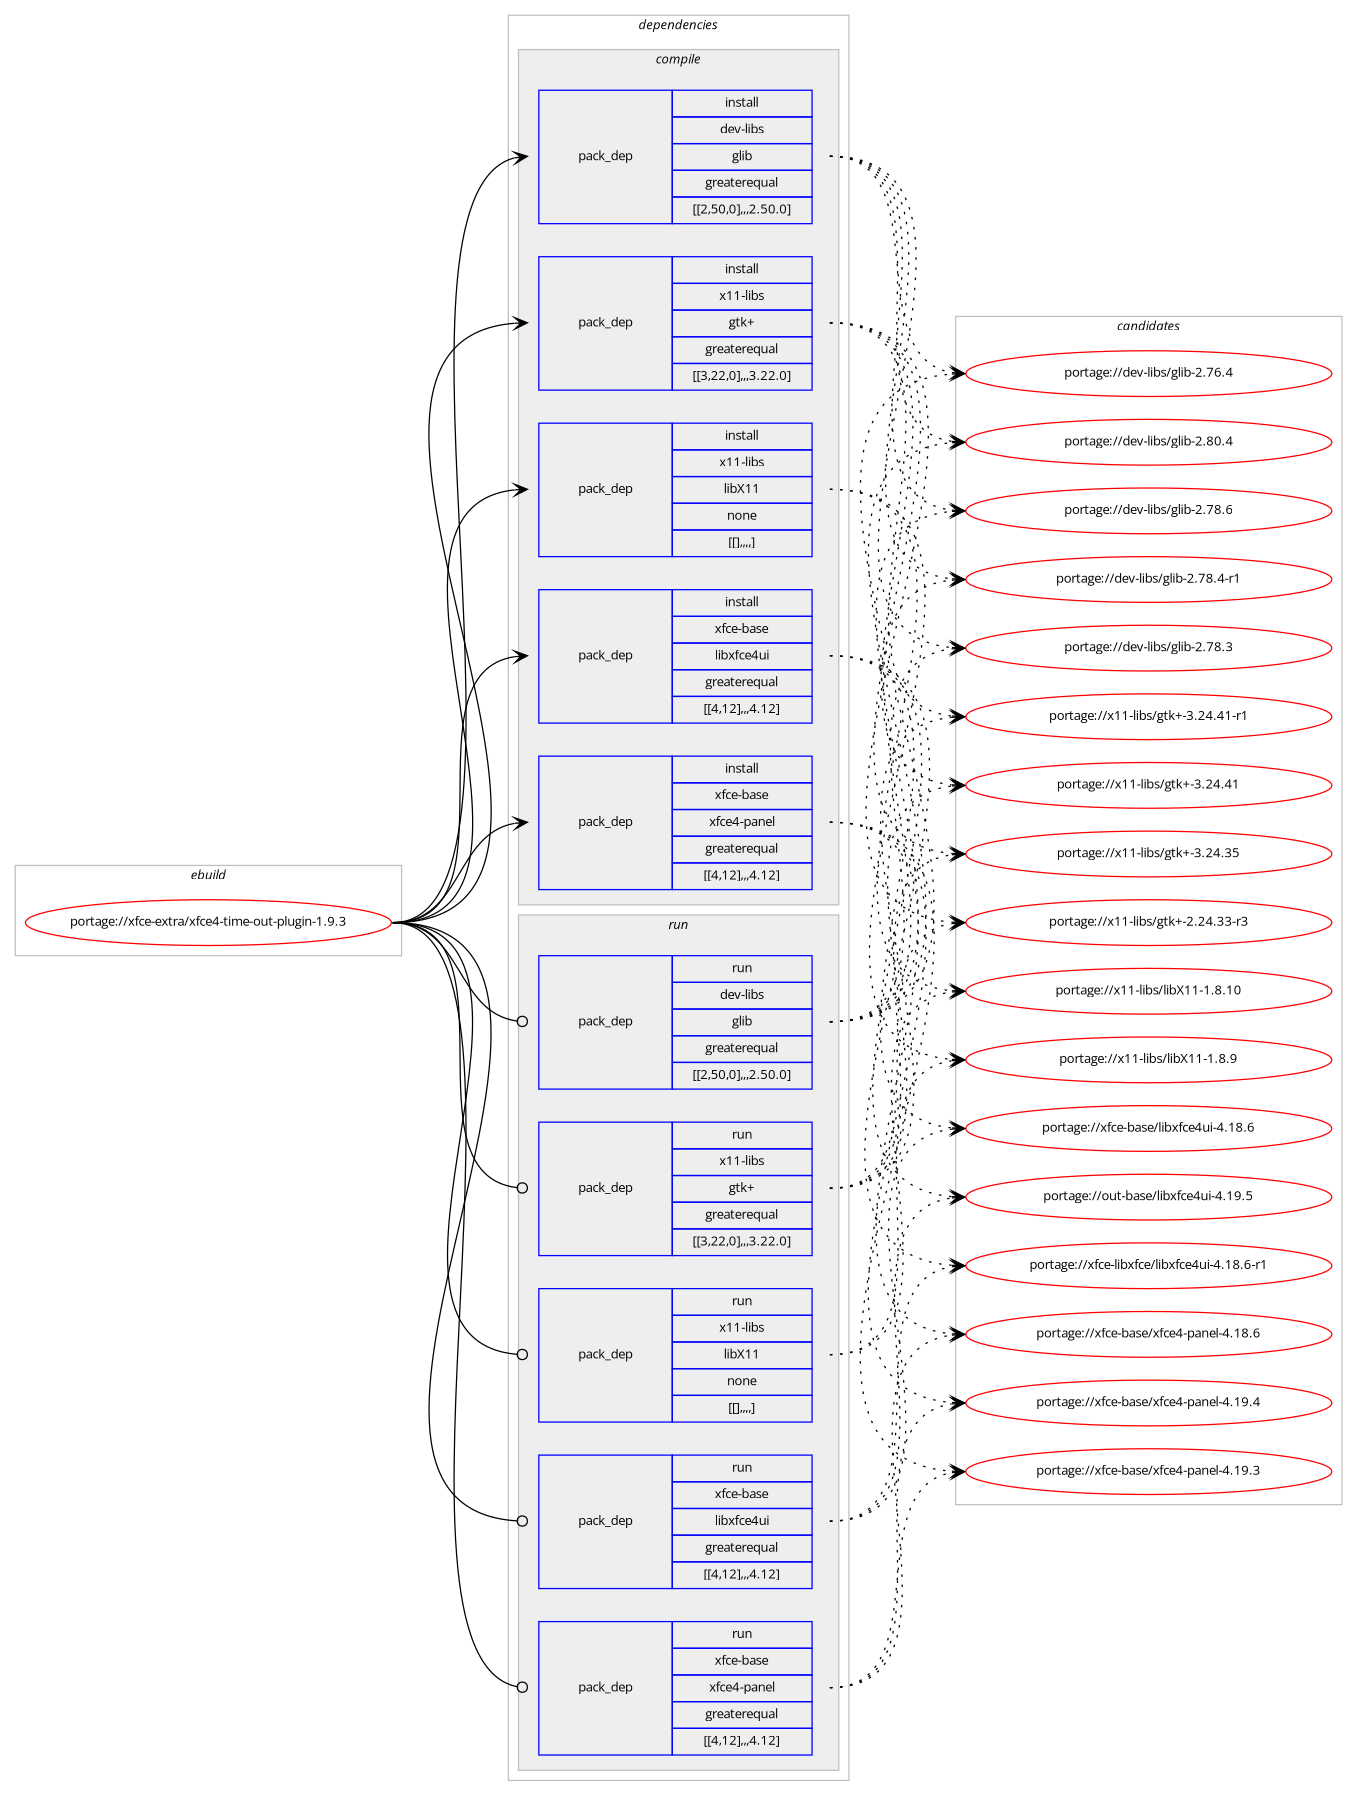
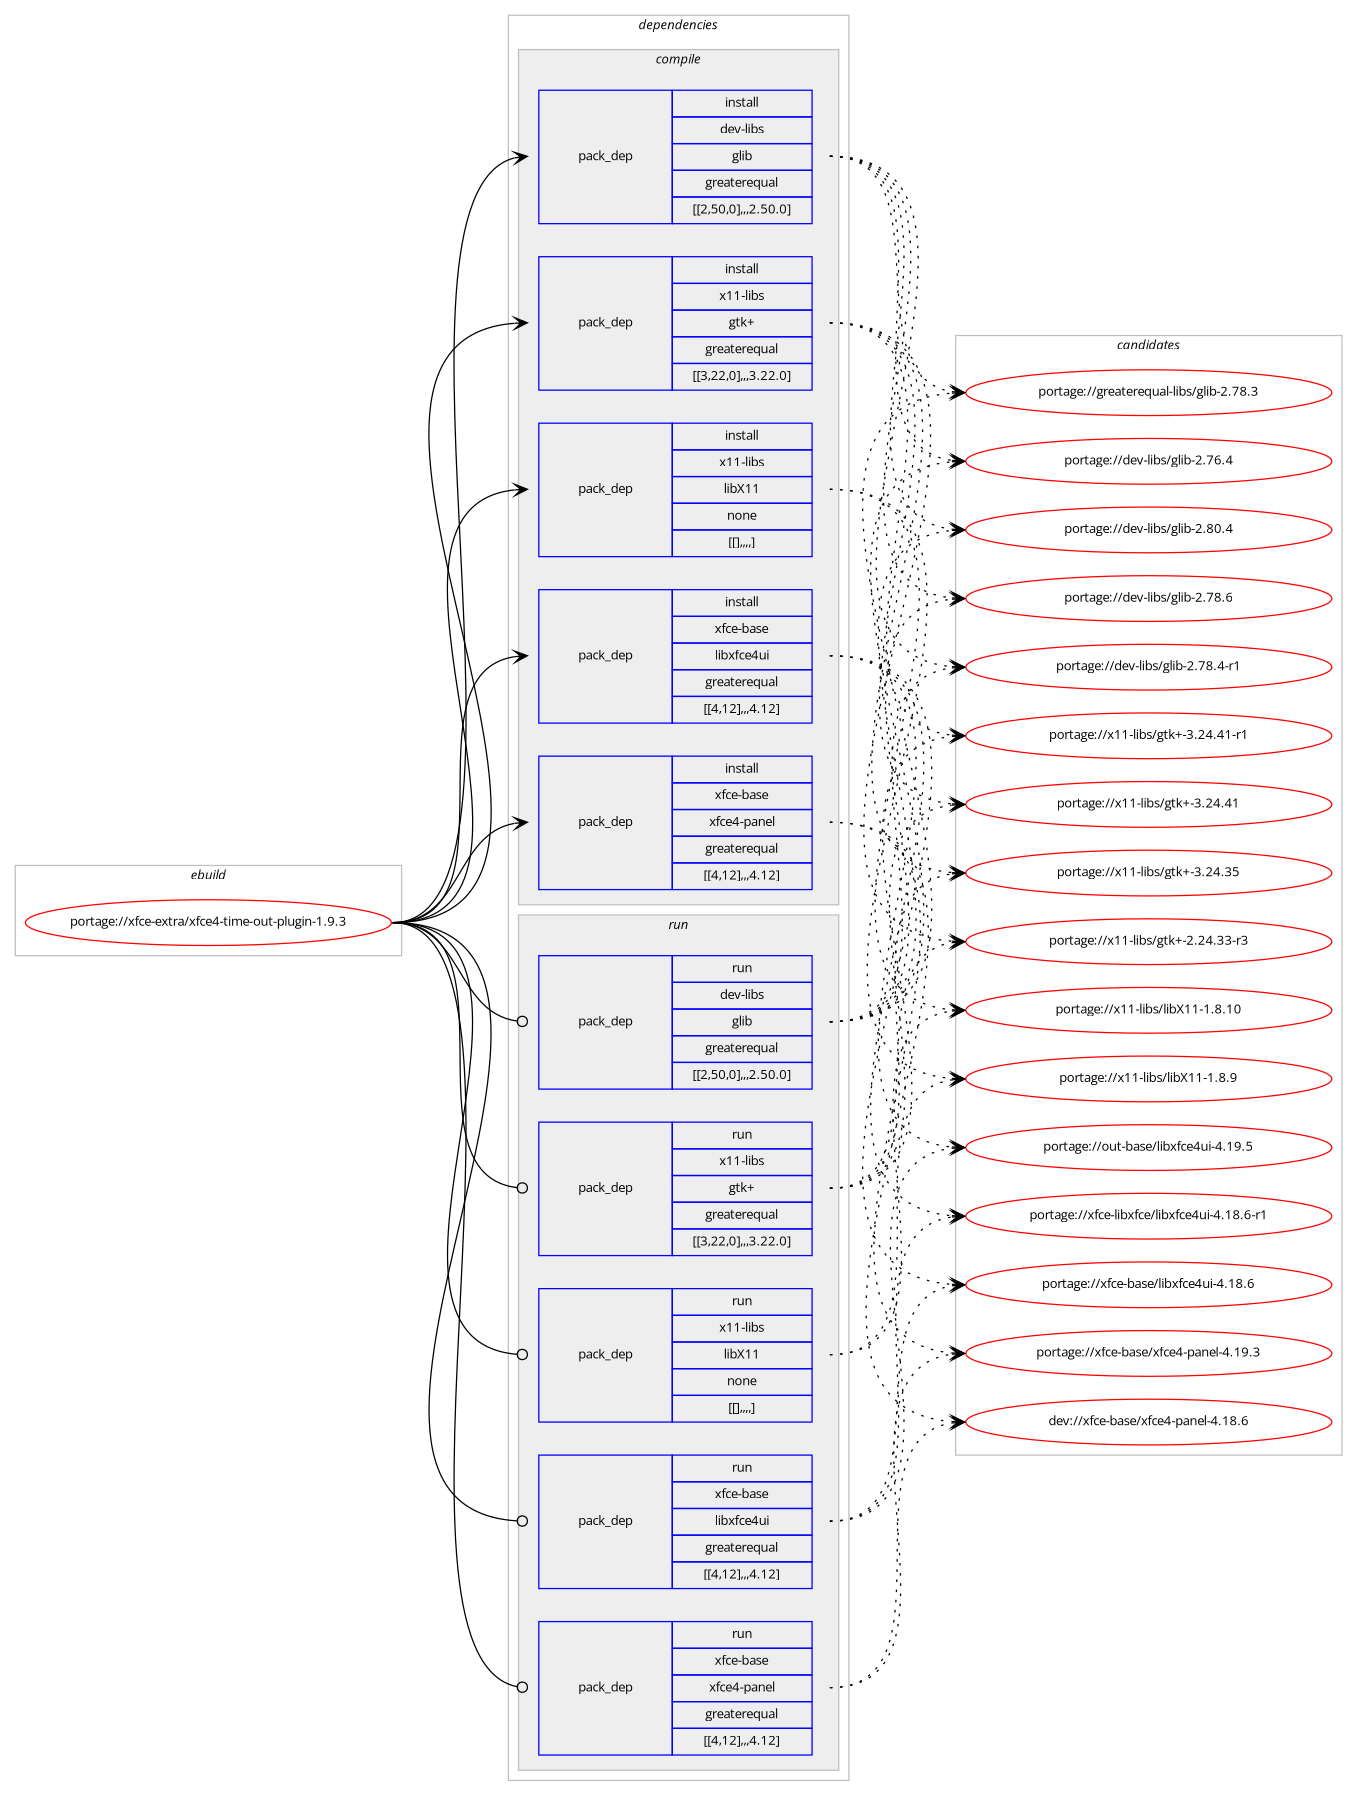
(1149, 648) -> (1149, 393)
(1149, 1334) -> (1149, 1422)
(1149, 1403) -> none
